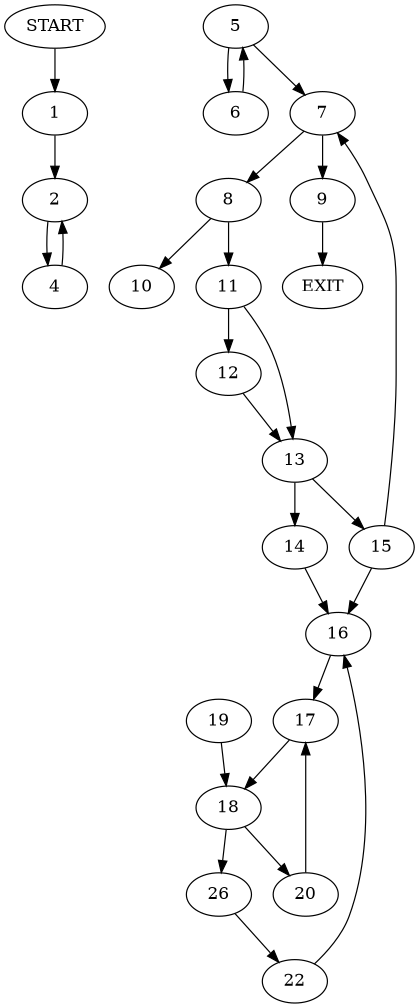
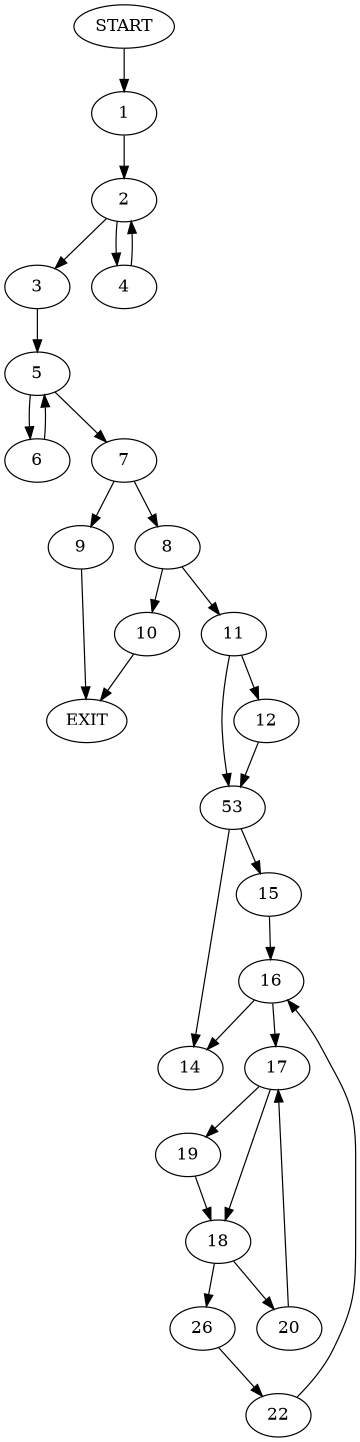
none -> (37, 287)
(396, 329) -> none
(295, 461) -> (233, 808)
(314, 585) -> (235, 1020)
none -> (121, 672)
none -> (237, 1107)
